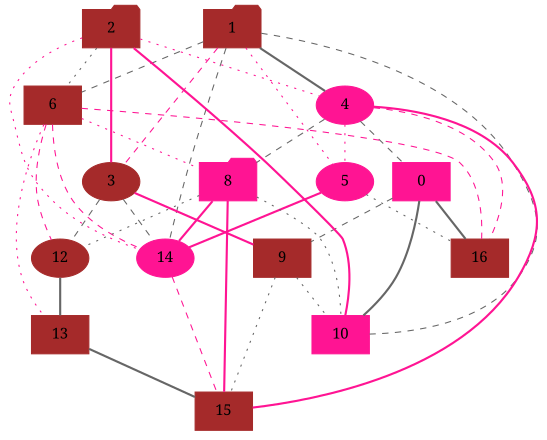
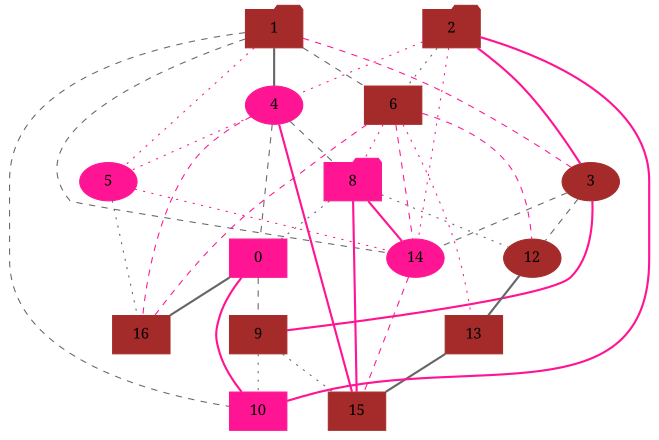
(255, 220) -> (256, 218)
(323, 244) -> (311, 215)
(403, 264) -> (216, 335)
